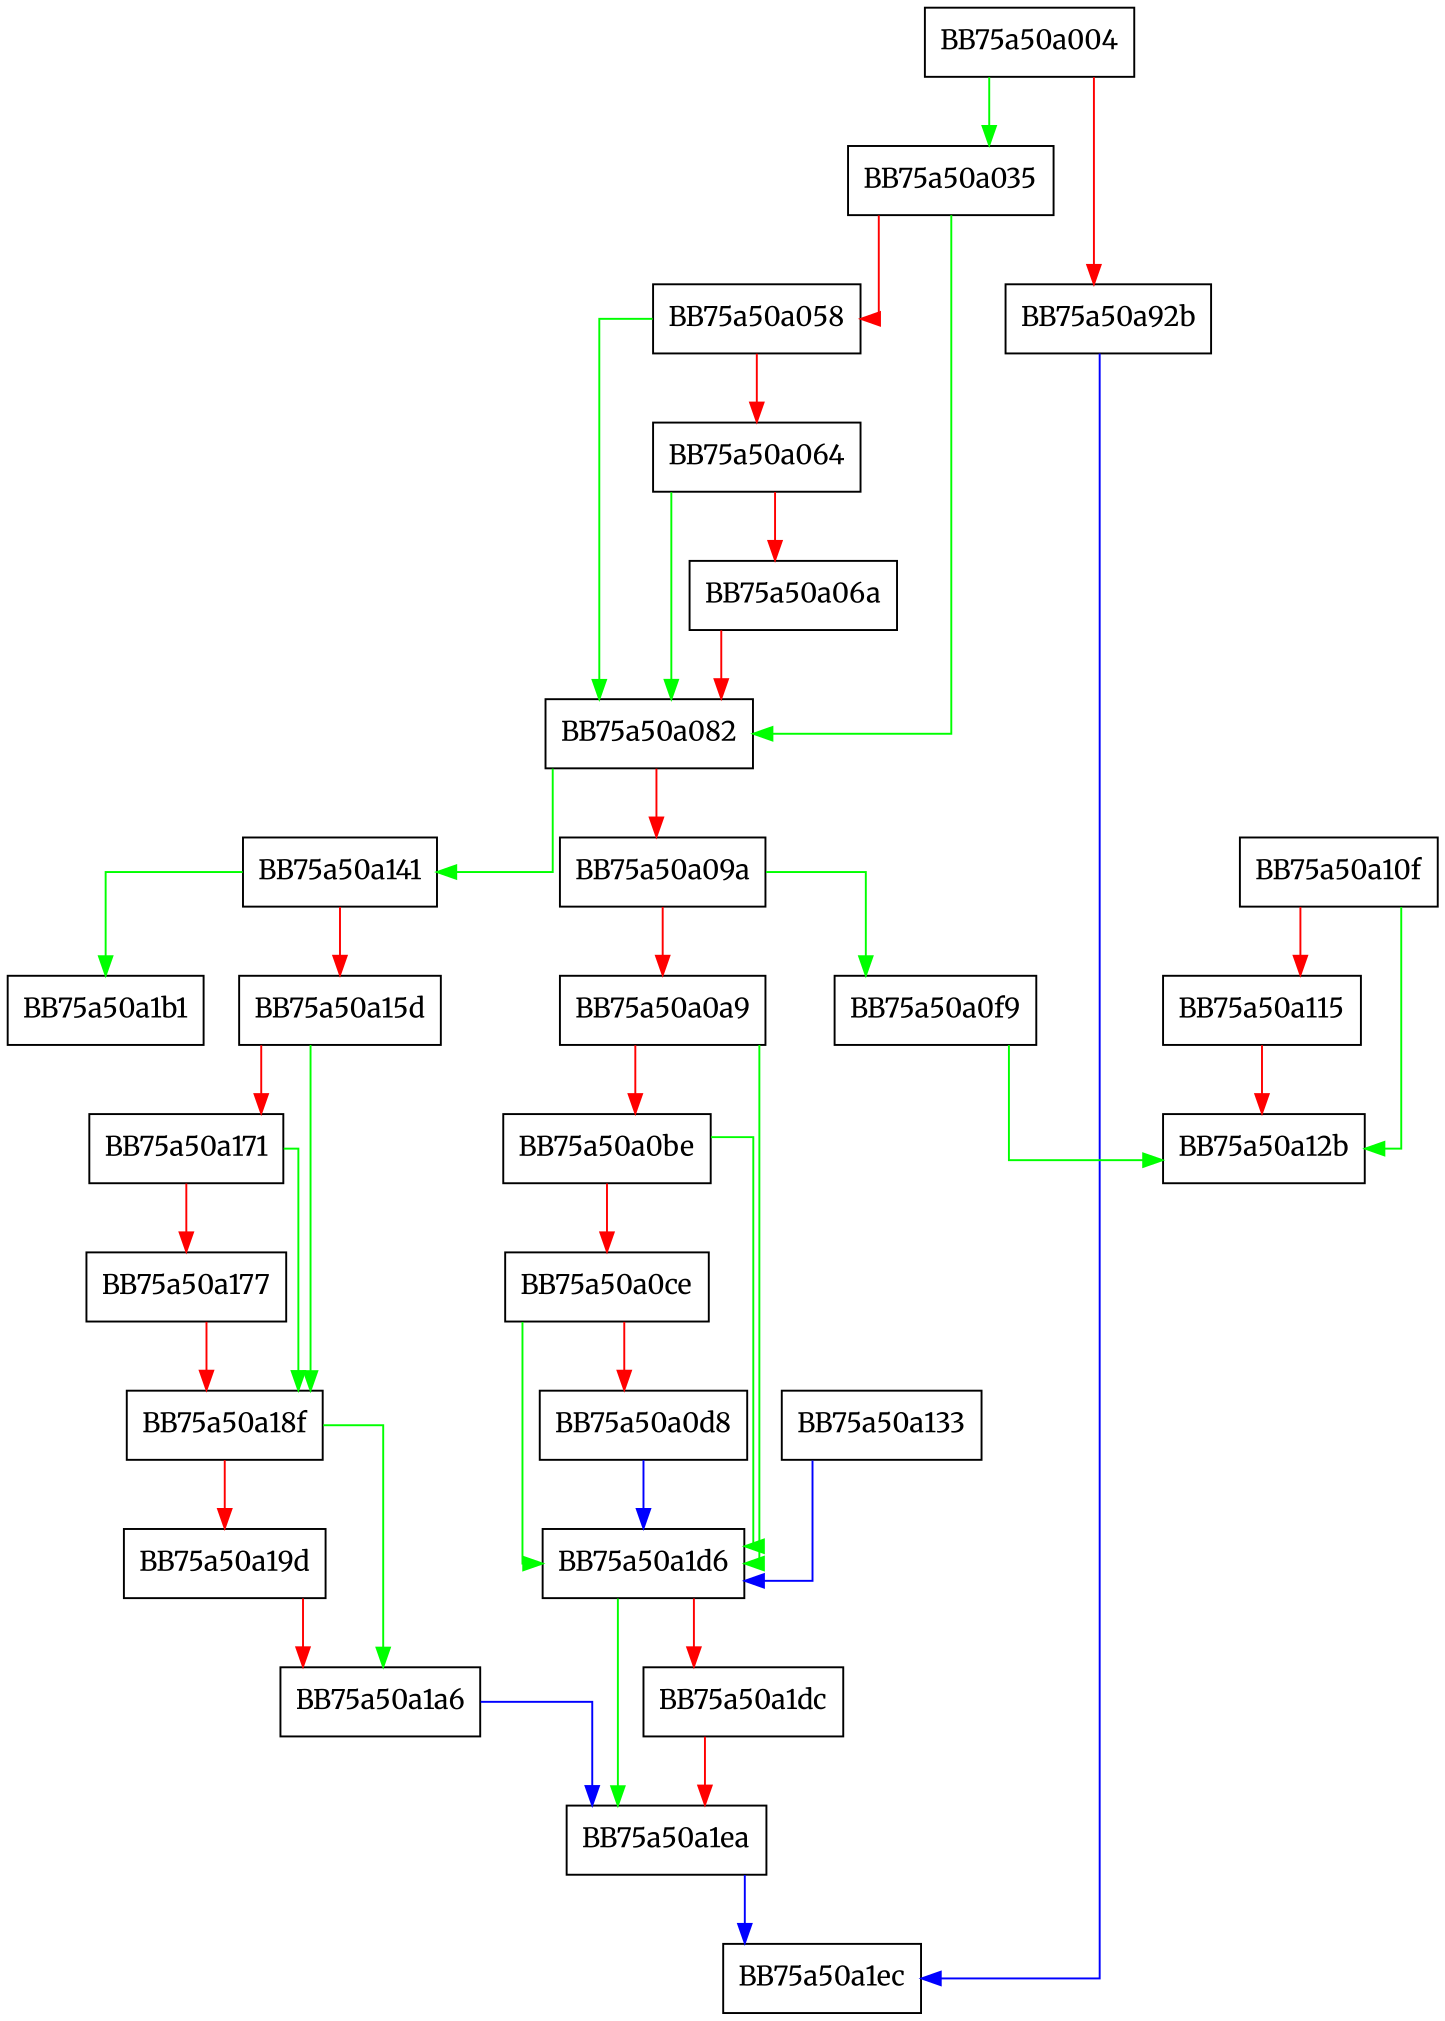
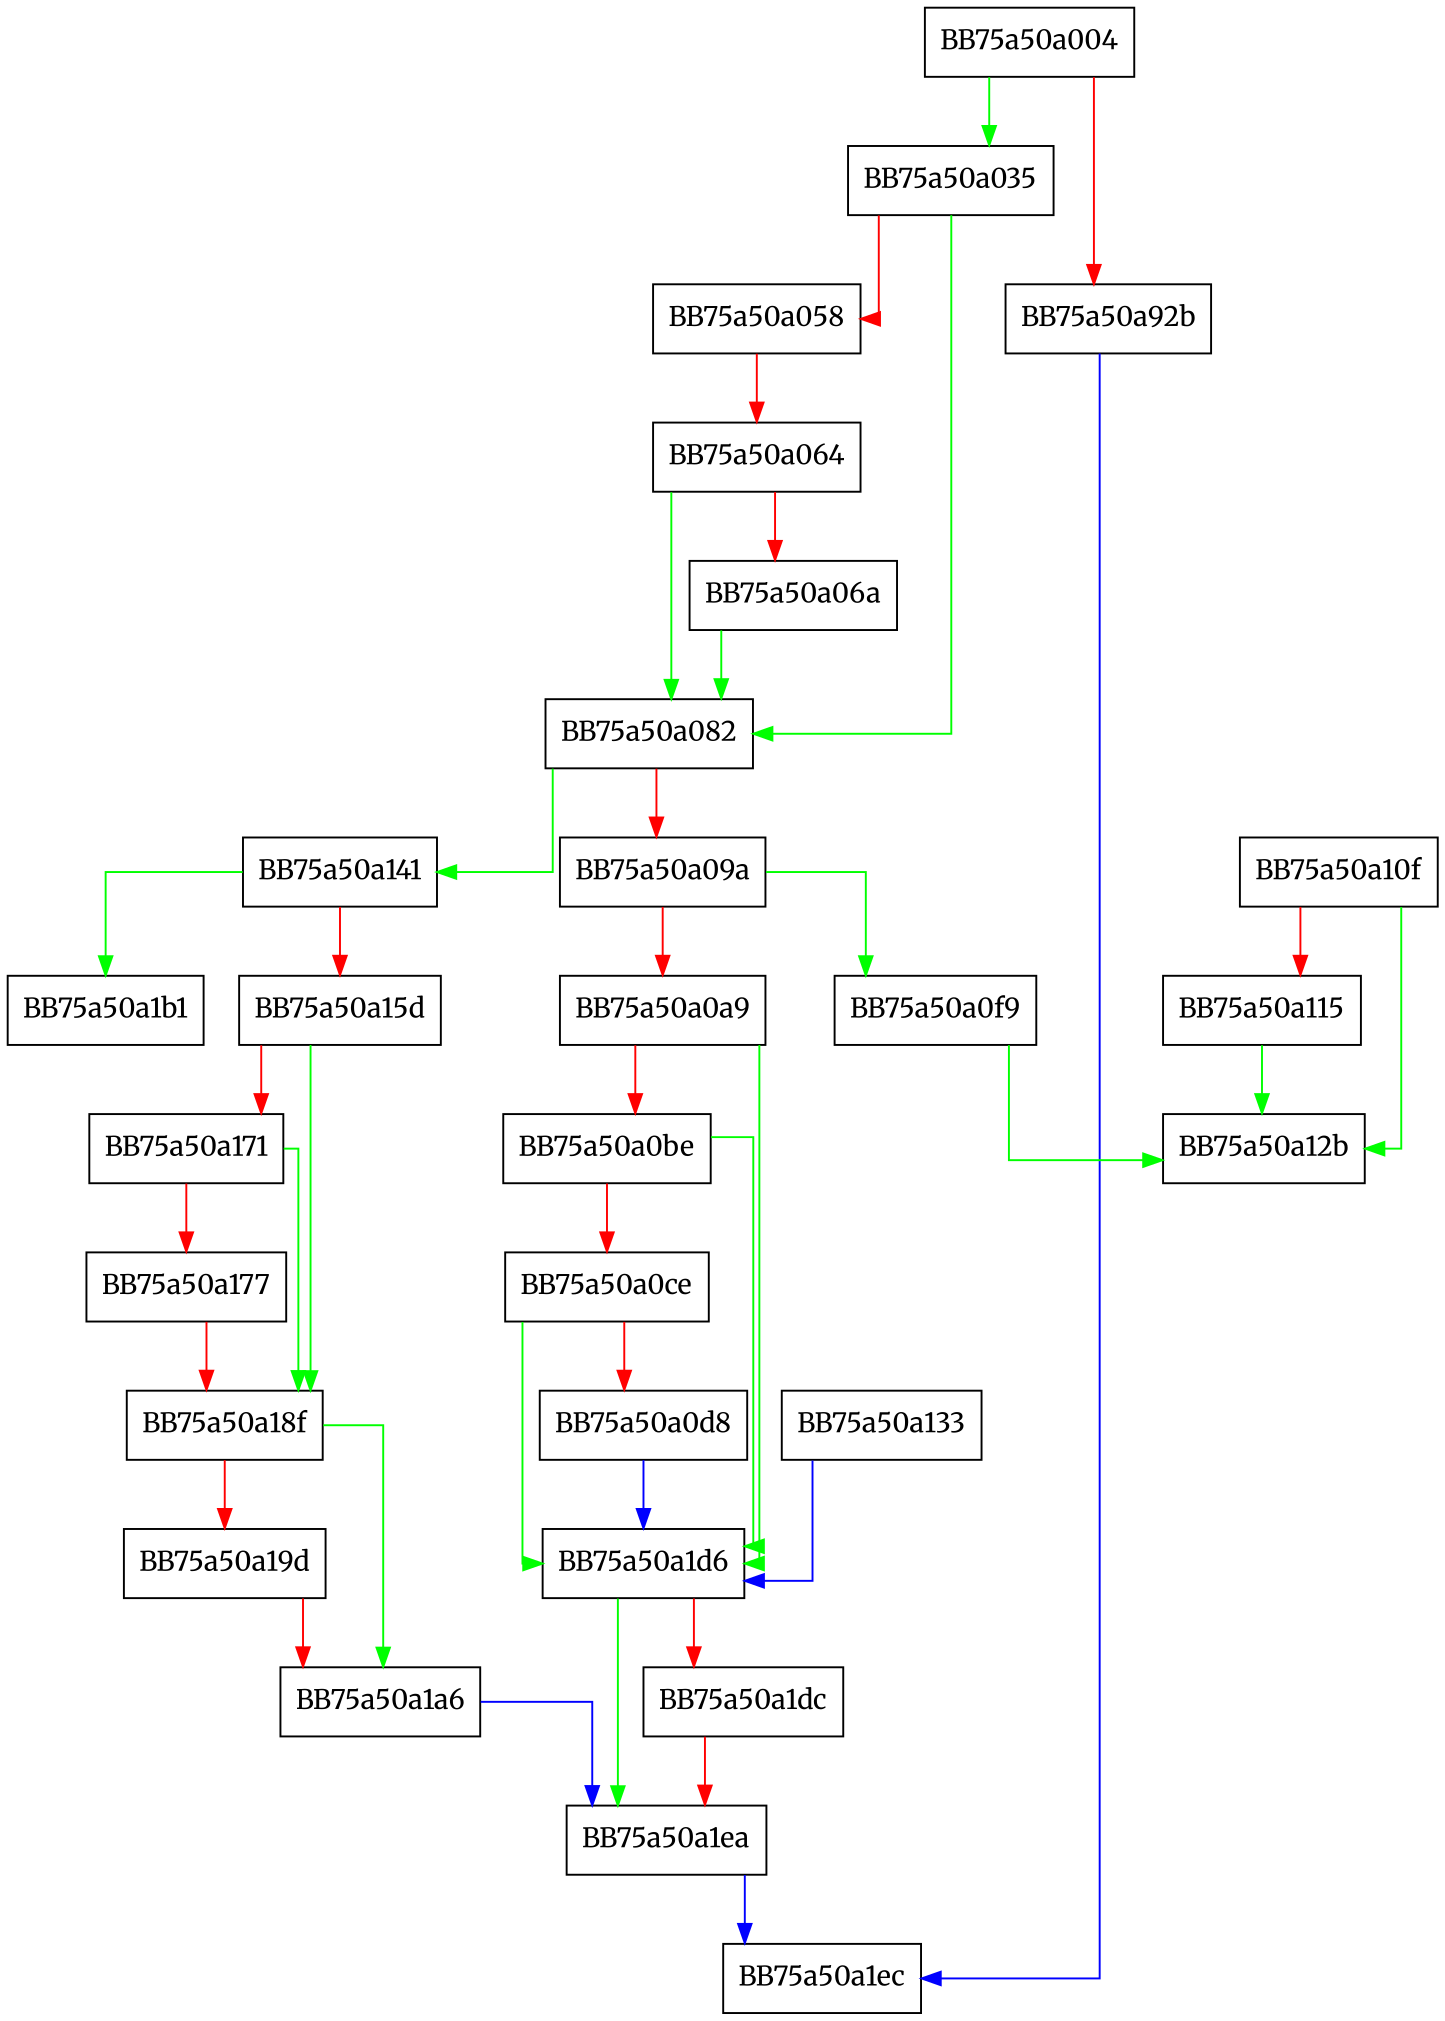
(599, 473) -> none
(721, 655) -> (721, 655)
(1262, 1070) -> (1262, 1070)
